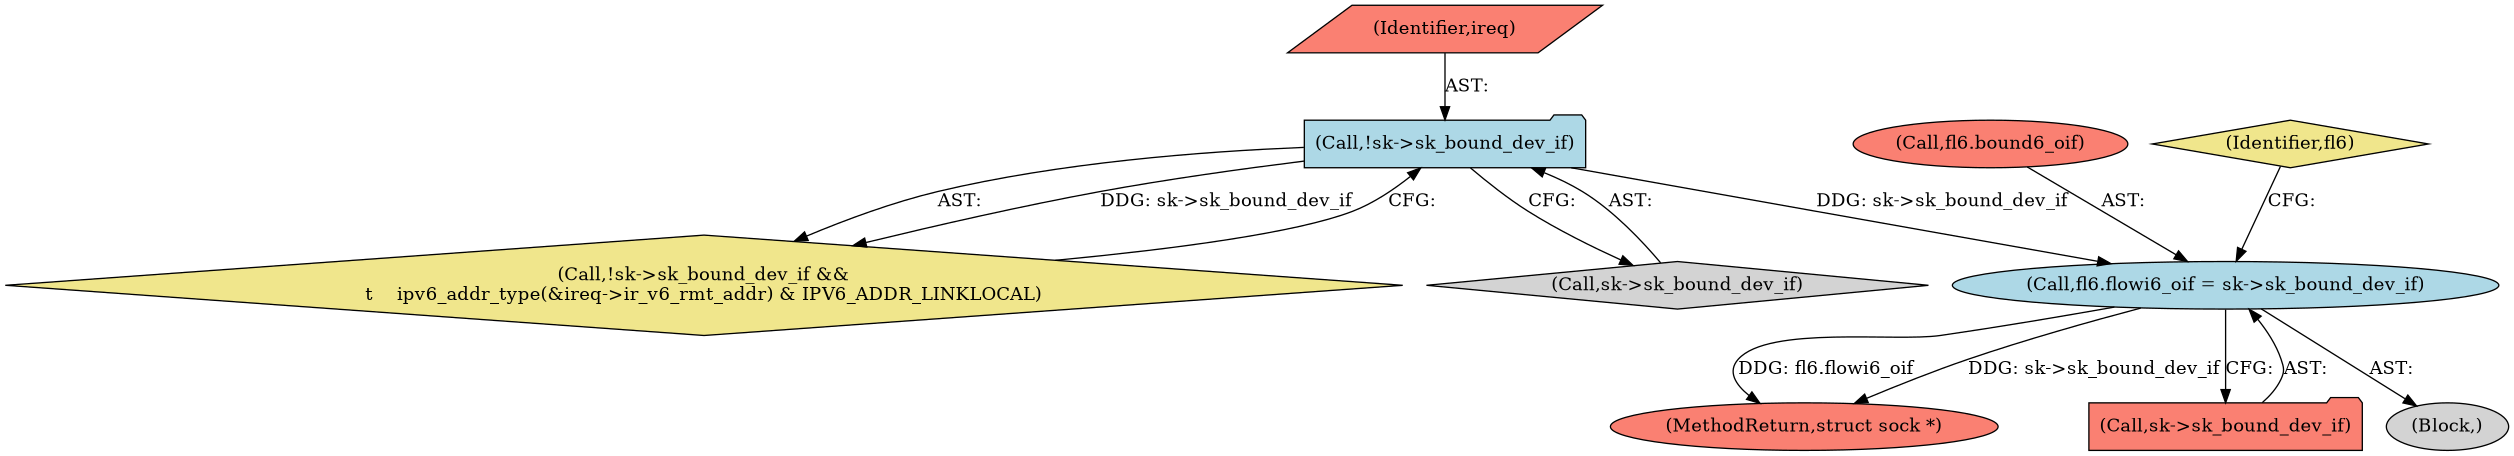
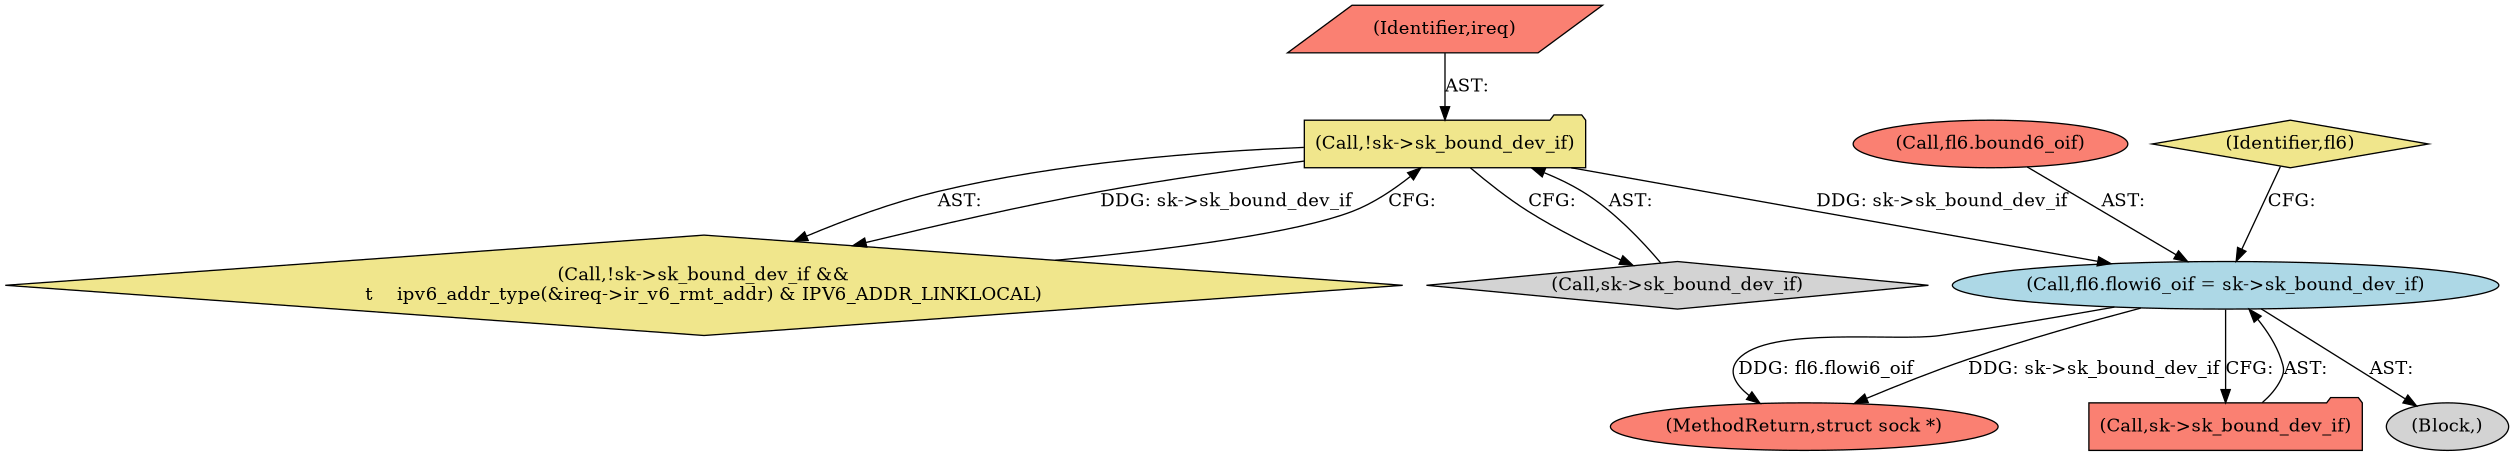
(1445, 144) -> (1445, 144)
